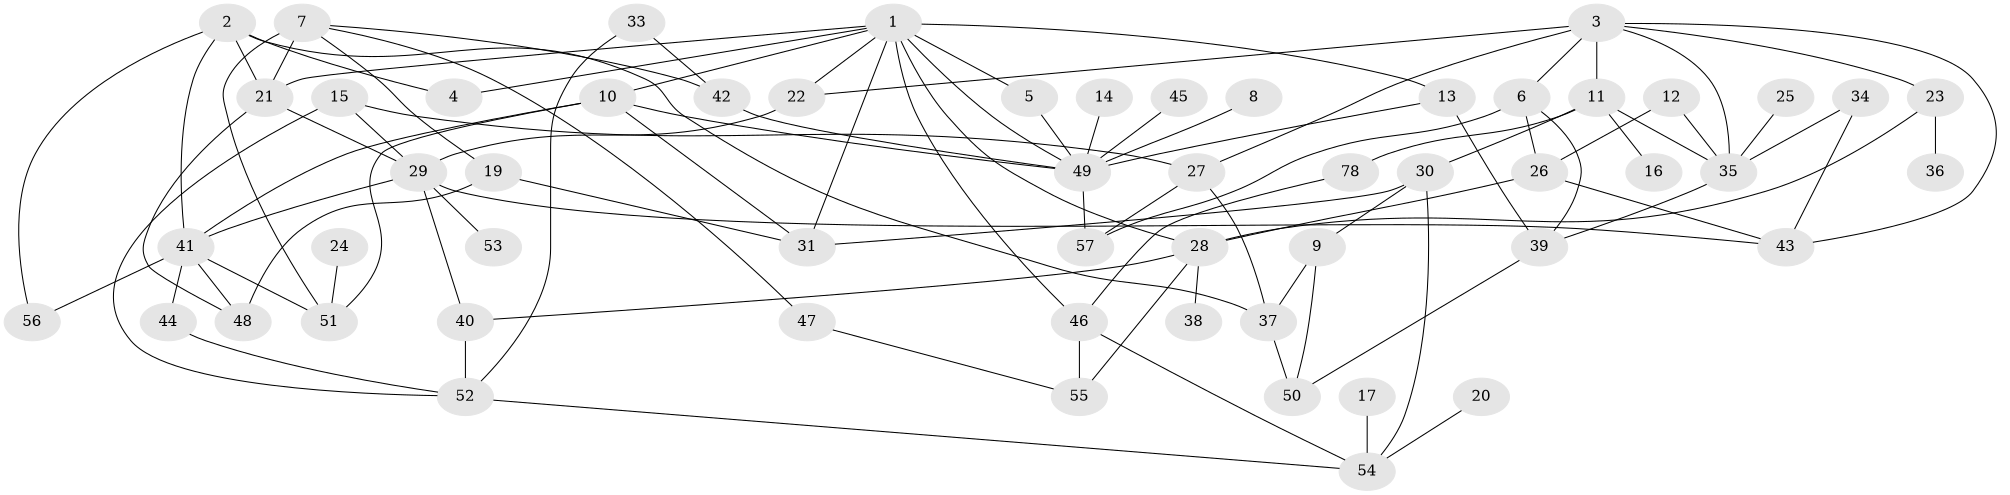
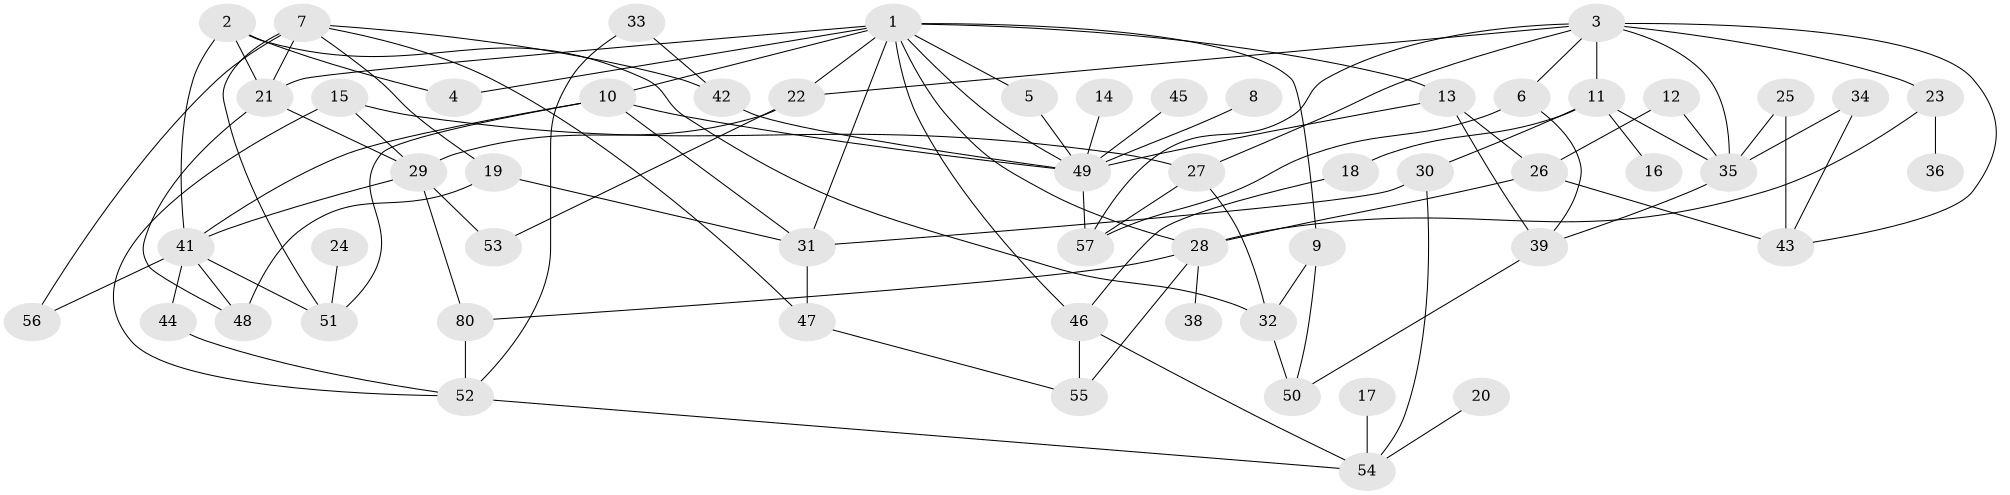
none -> (1311, 92)
(51, 130) -> (147, 156)
(1531, 136) -> (1483, 127)
none -> (651, 169)
(1351, 172) -> (1351, 172)
(1385, 201) -> (1263, 61)
(1197, 226) -> (1786, 172)
none -> (807, 285)
(465, 322) -> (465, 322)
(1268, 322) -> (1268, 322)
